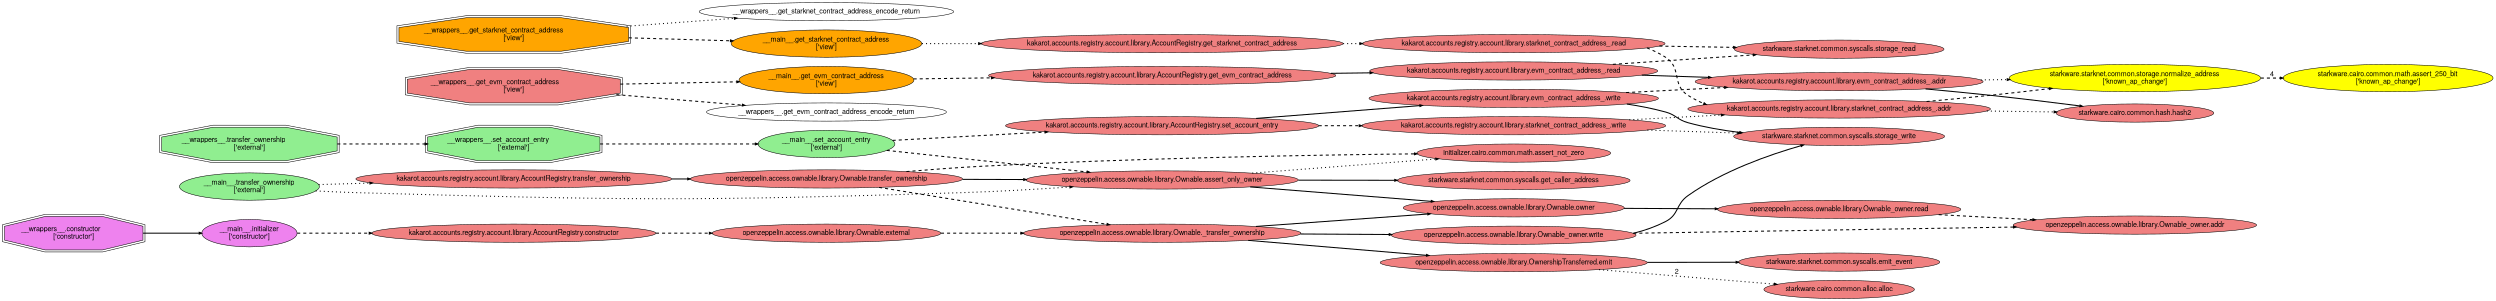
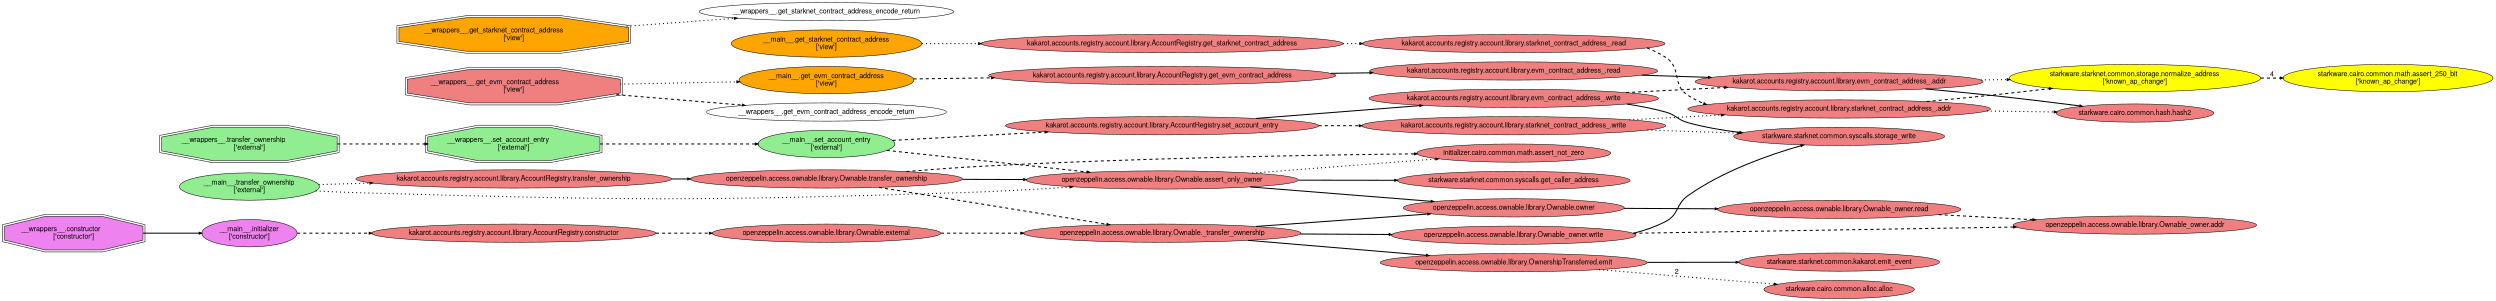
(680, 39) -> none
(1839, 49) -> none
(679, 83) -> (679, 83)
(1839, 262) -> (1839, 262)
